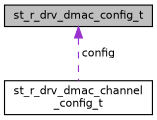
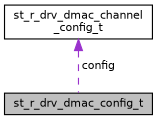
(78, 59) -> (78, 72)
